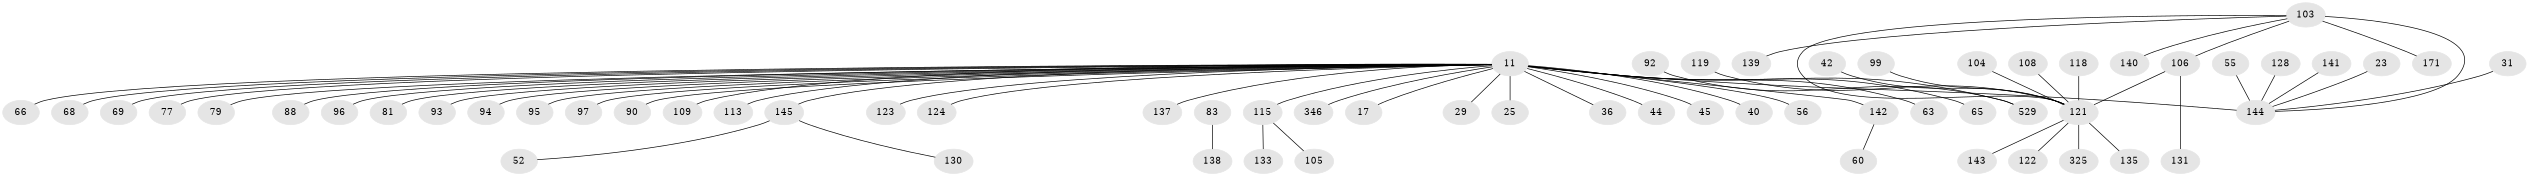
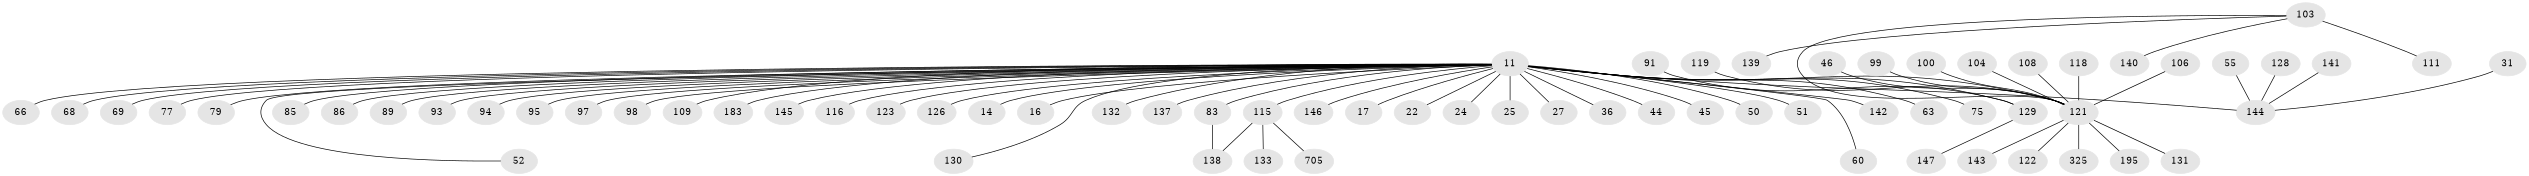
(2242, 38) -> none
(1650, 64) -> (1650, 64)
(1827, 64) -> (1827, 64)
none -> (1926, 64)
(2382, 64) -> none
(2432, 64) -> (2432, 64)
none -> (1358, 76)
(2458, 76) -> none
none -> (1932, 79)
(2180, 112) -> (2130, 137)
(291, 113) -> (291, 113)
(340, 113) -> (340, 113)
(388, 113) -> (388, 113)
(632, 113) -> (632, 113)
(733, 113) -> (733, 113)
none -> (835, 113)
(937, 113) -> (937, 113)
none -> (987, 113)
none -> (1036, 113)
none -> (1112, 113)
(1314, 113) -> (1314, 113)
none -> (1412, 113)
(1461, 113) -> (1461, 113)
none -> (1559, 113)
(1754, 113) -> (1754, 113)
(1803, 113) -> (1803, 113)
(1978, 113) -> (1978, 113)
(2028, 113) -> (2028, 113)
none -> (1238, 137)
(1869, 137) -> (1707, 85)
(866, 142) -> (1222, 75)
(655, 147) -> (745, 76)
(1314, 161) -> (1314, 161)
none -> (1926, 161)
(2130, 161) -> (2130, 161)
